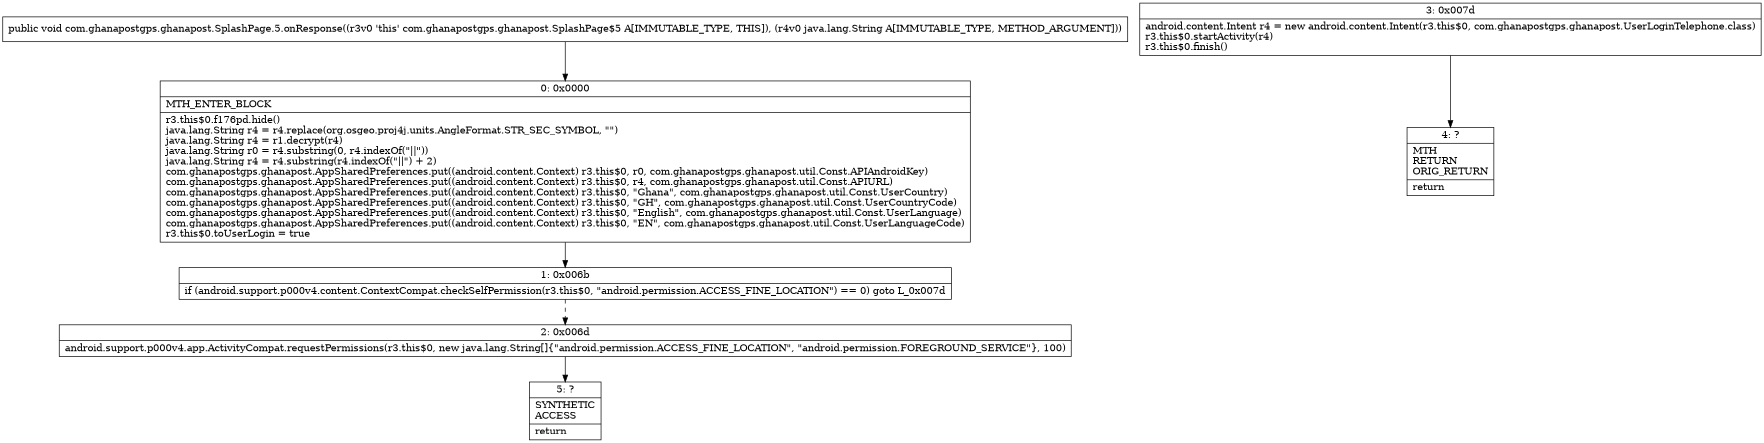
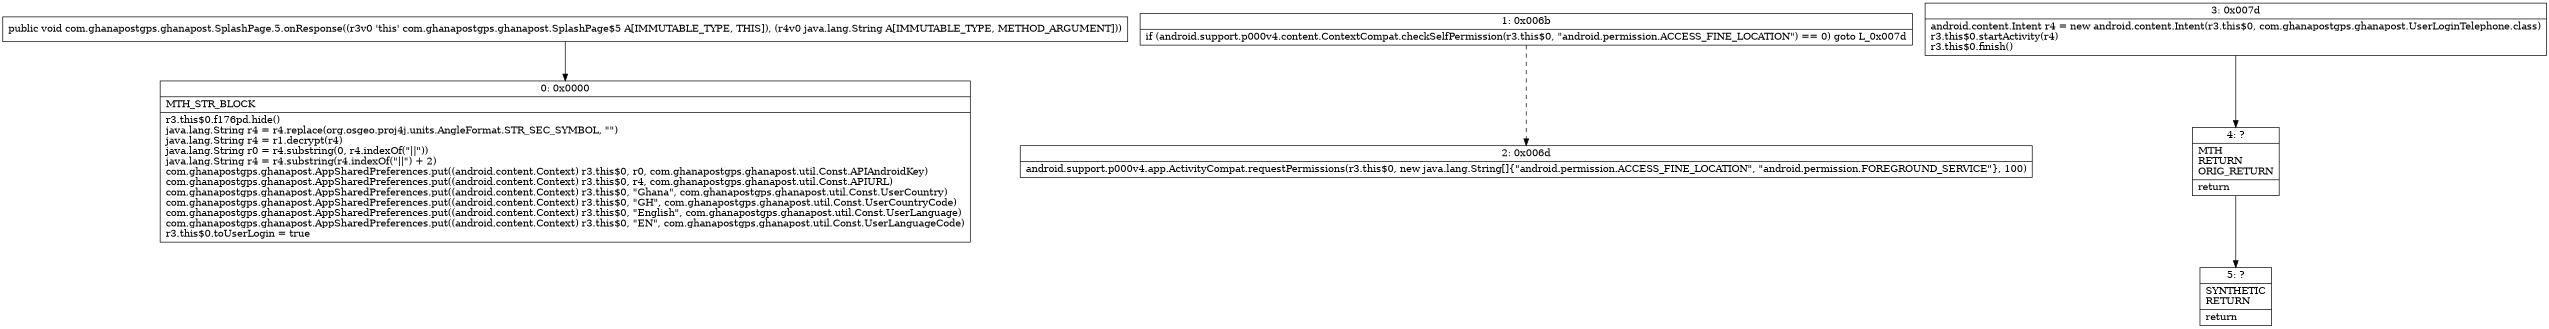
(219, 104) -> (210, 104)
(565, 251) -> none
(565, 366) -> (2236, 228)
(556, 416) -> (2228, 301)
